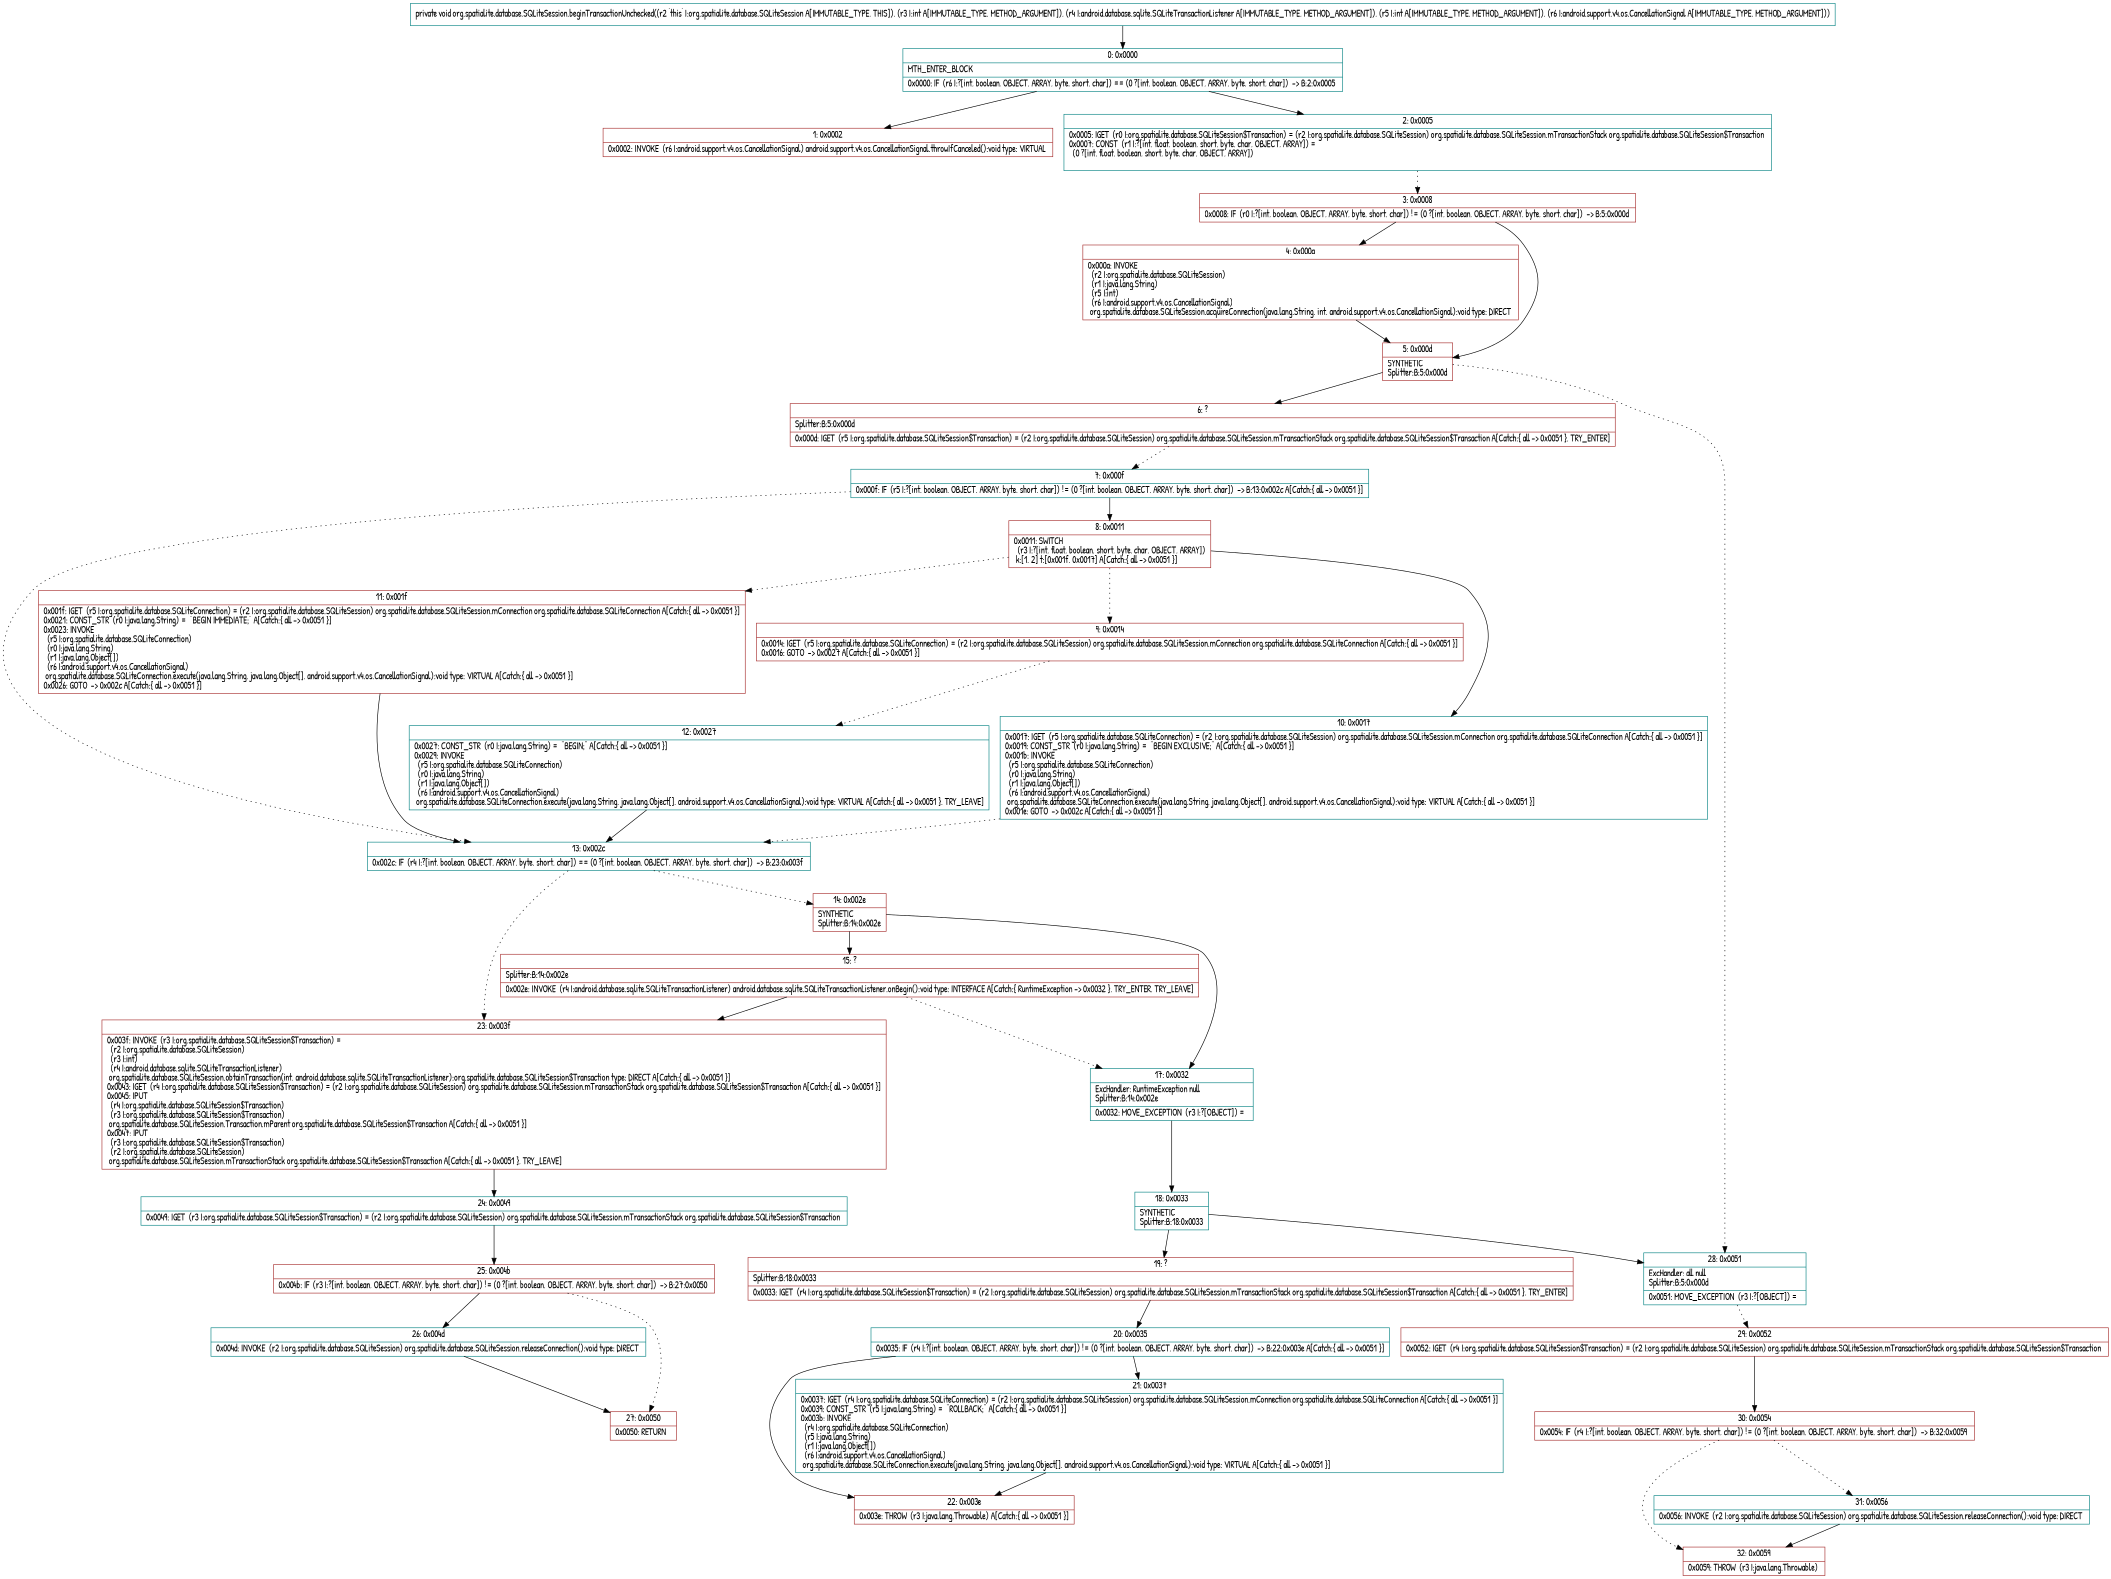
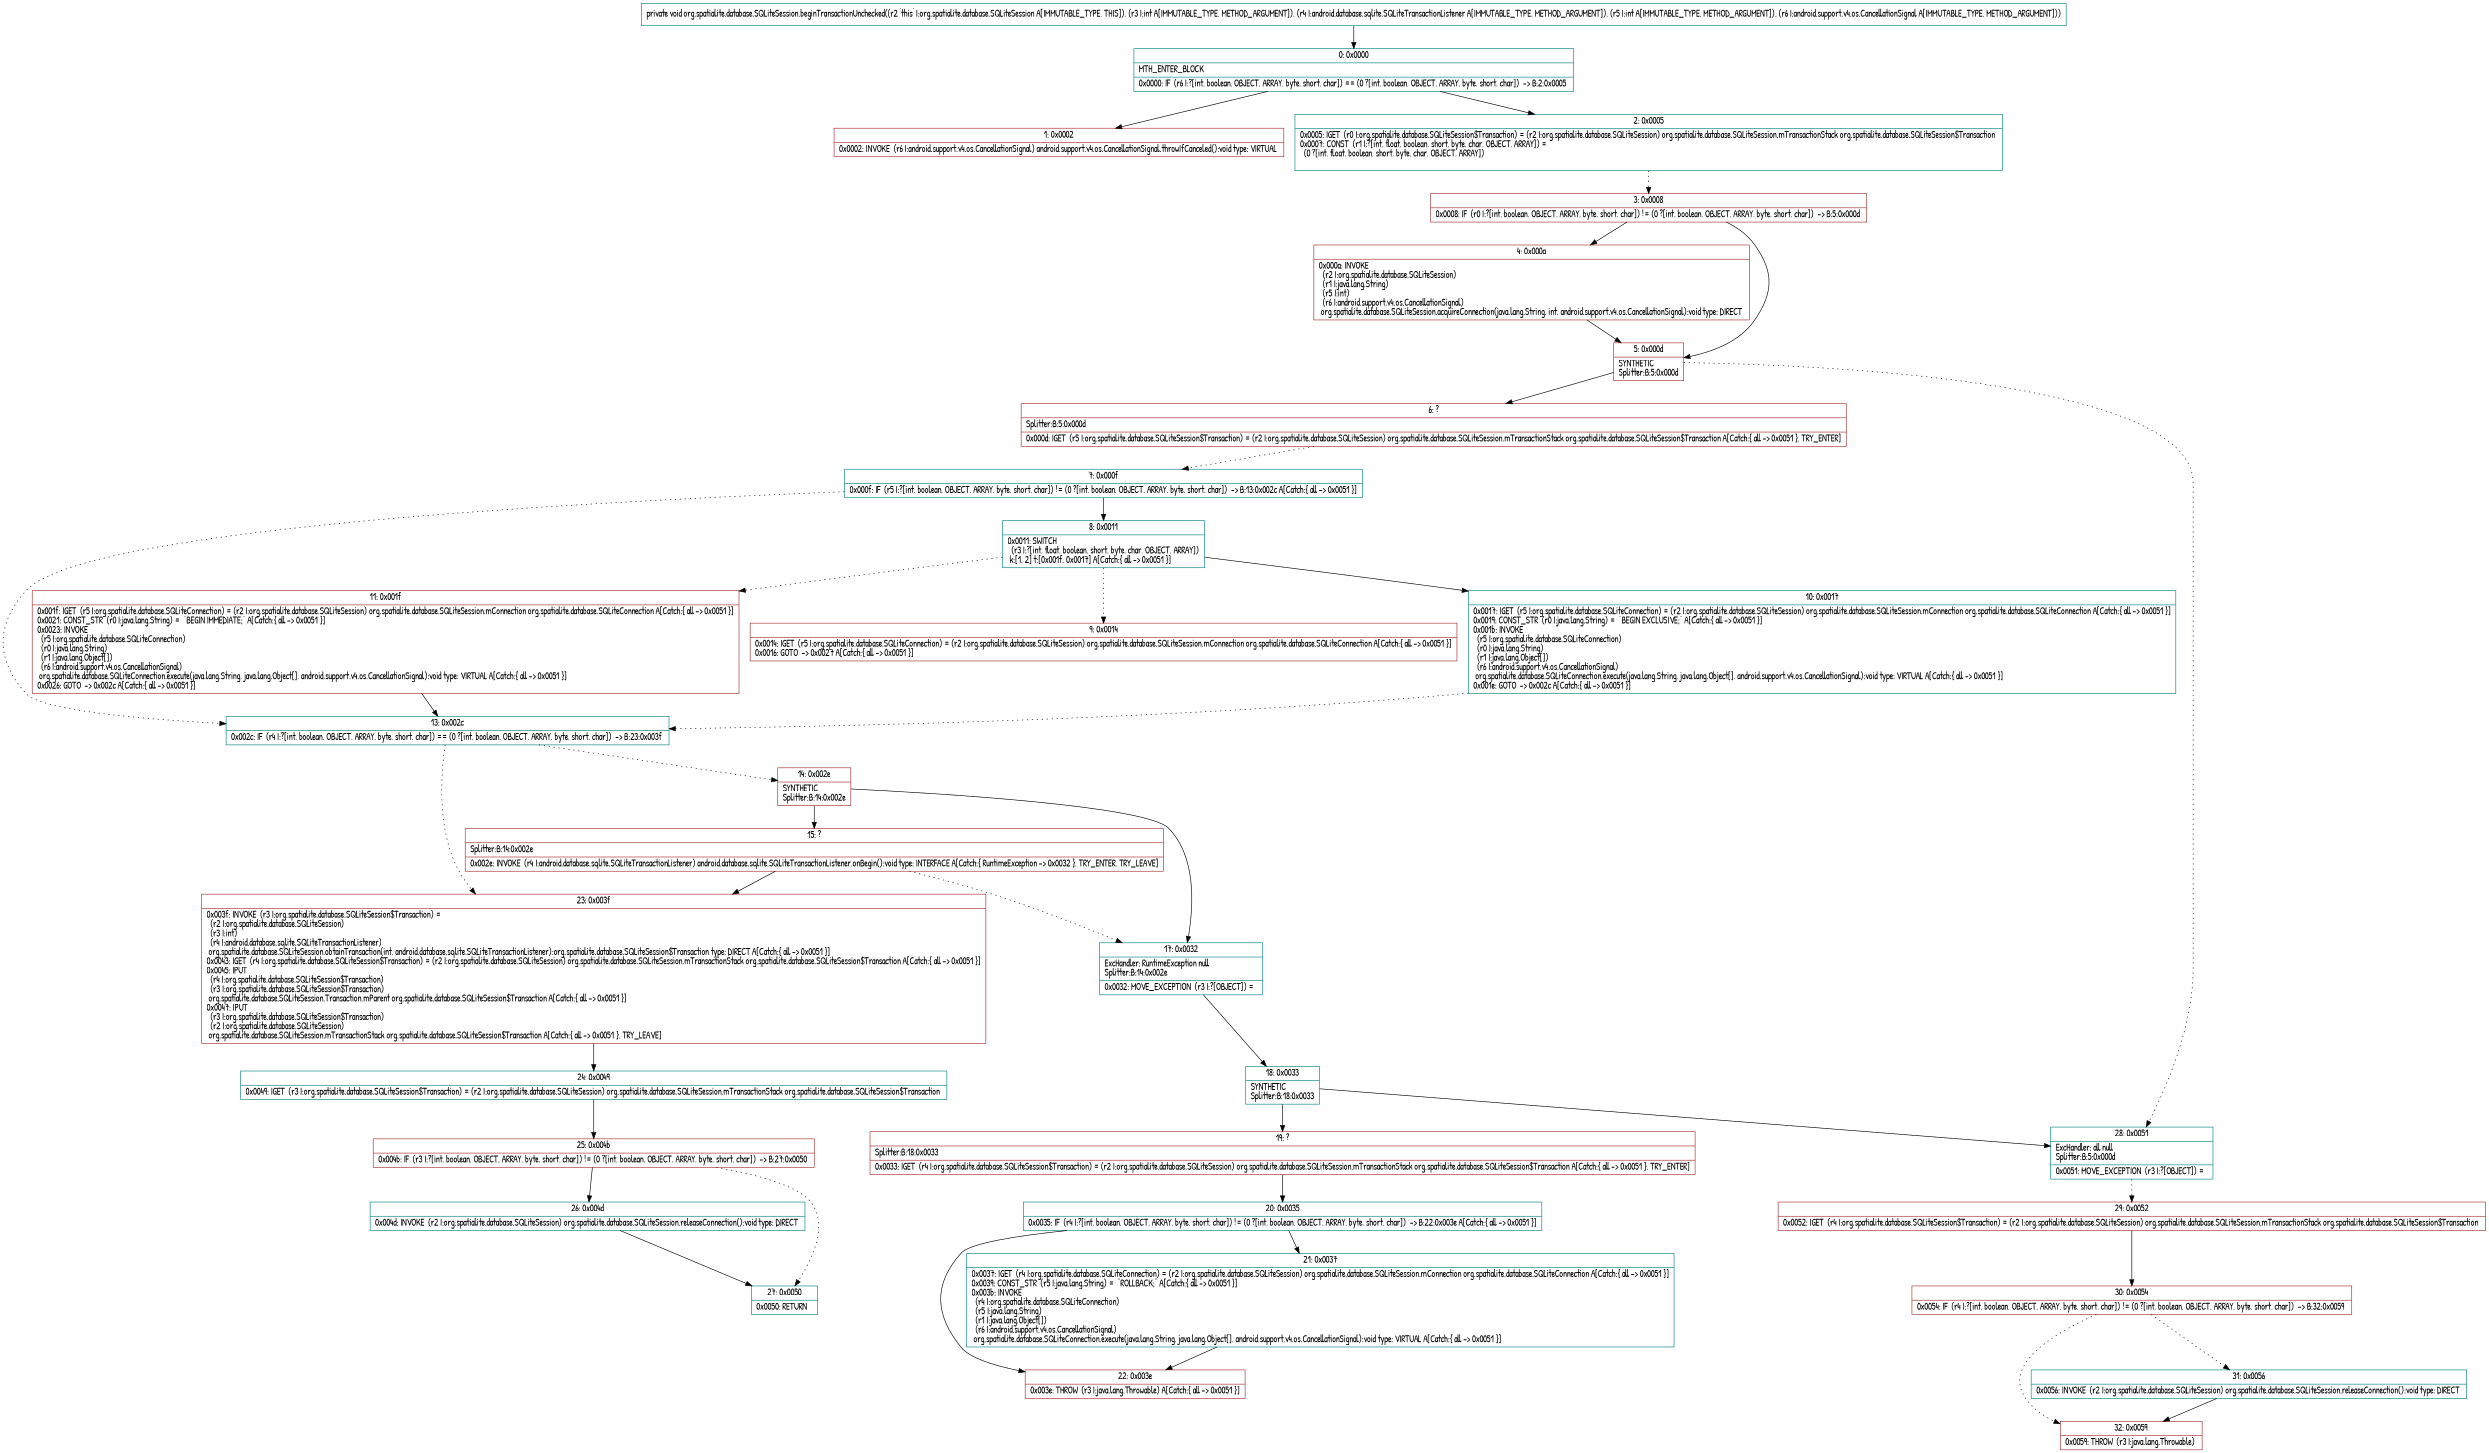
(1110, 544) -> (1104, 544)
(699, 768) -> none
(643, 1426) -> (785, 1300)
